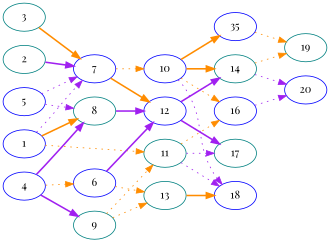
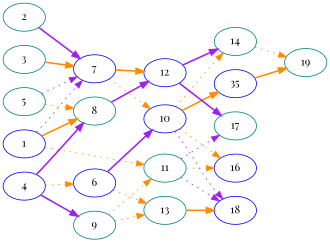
(267, 36) -> (267, 74)
(196, 69) -> (196, 83)
(306, 90) -> none
(24, 102) -> (24, 102)
(54, 106) -> (54, 106)
(131, 145) -> (127, 154)
